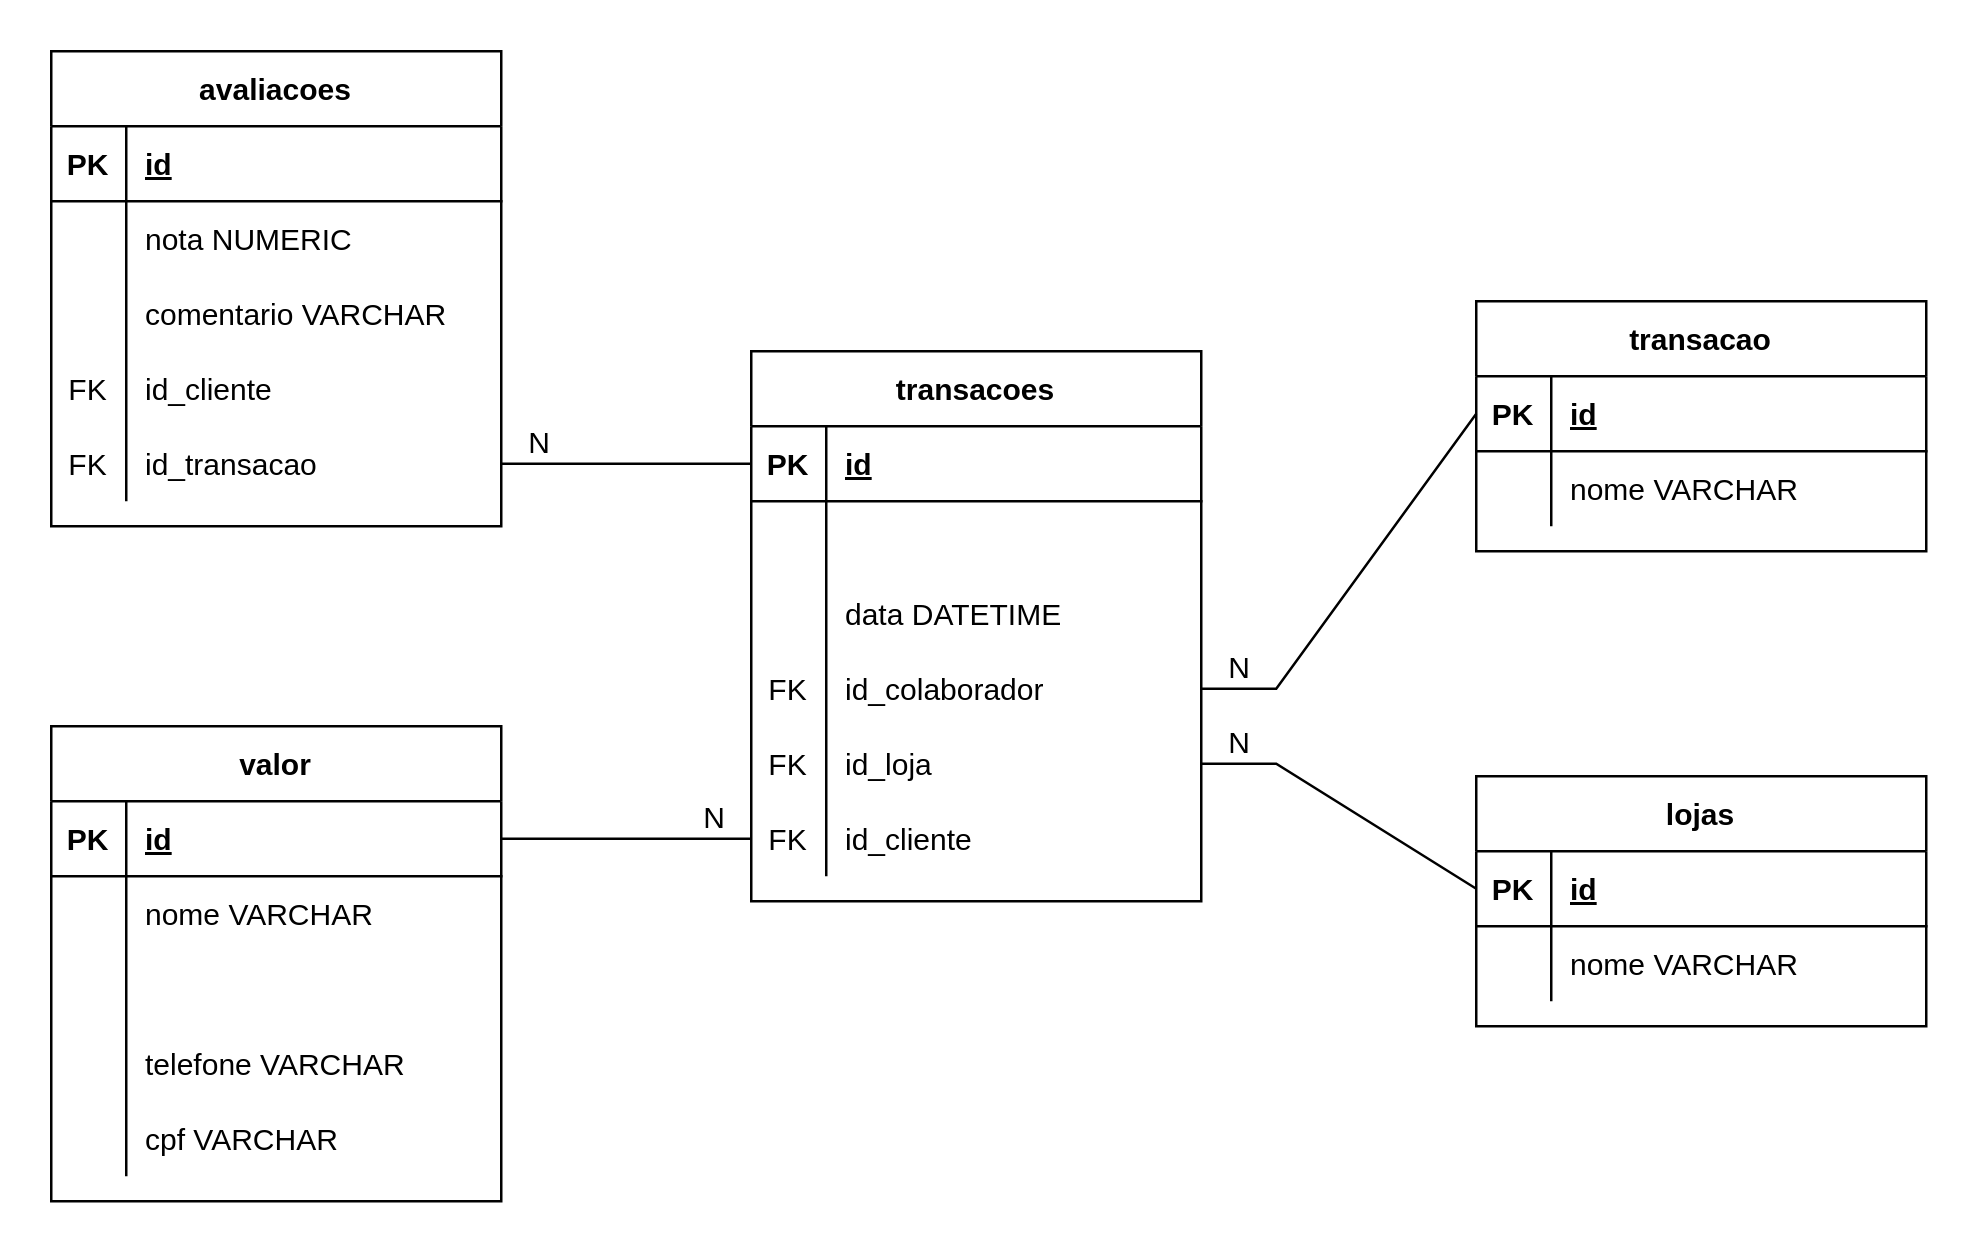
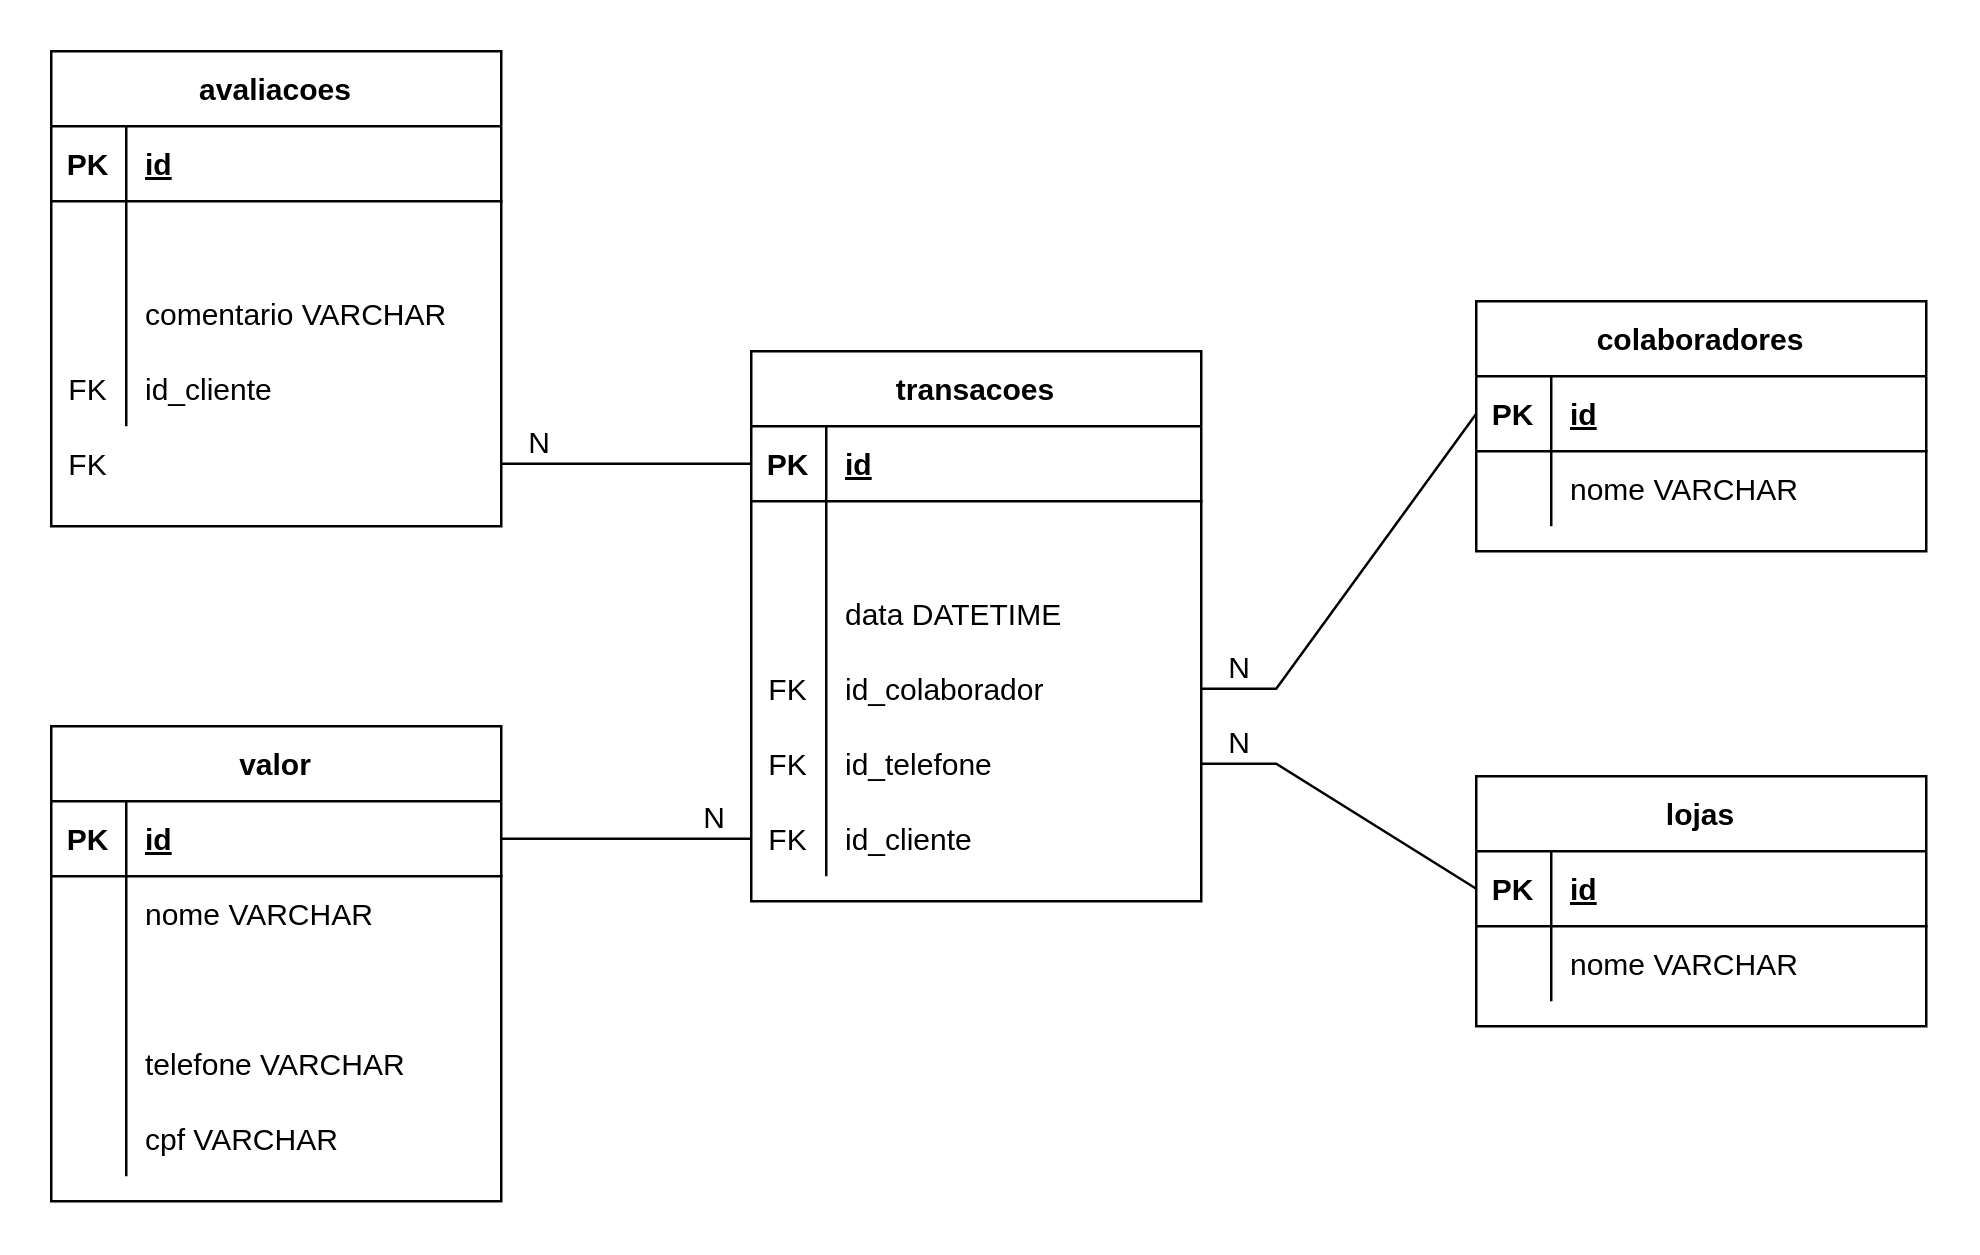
(314, 239) -> none
(1700, 340) -> (1700, 340)
(314, 464) -> none
(896, 765) -> (930, 765)
